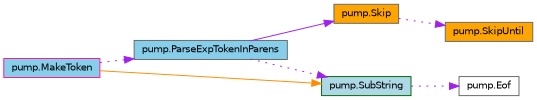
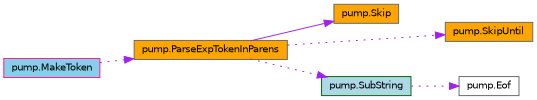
(417, 21) -> (361, 40)
(211, 50) -> (211, 50)
(206, 77) -> none
